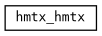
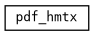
(51, 18) -> (47, 18)
